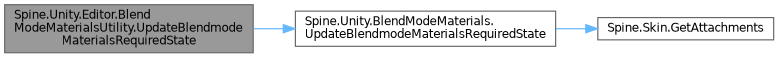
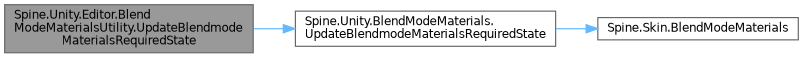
(686, 29) -> (698, 29)
